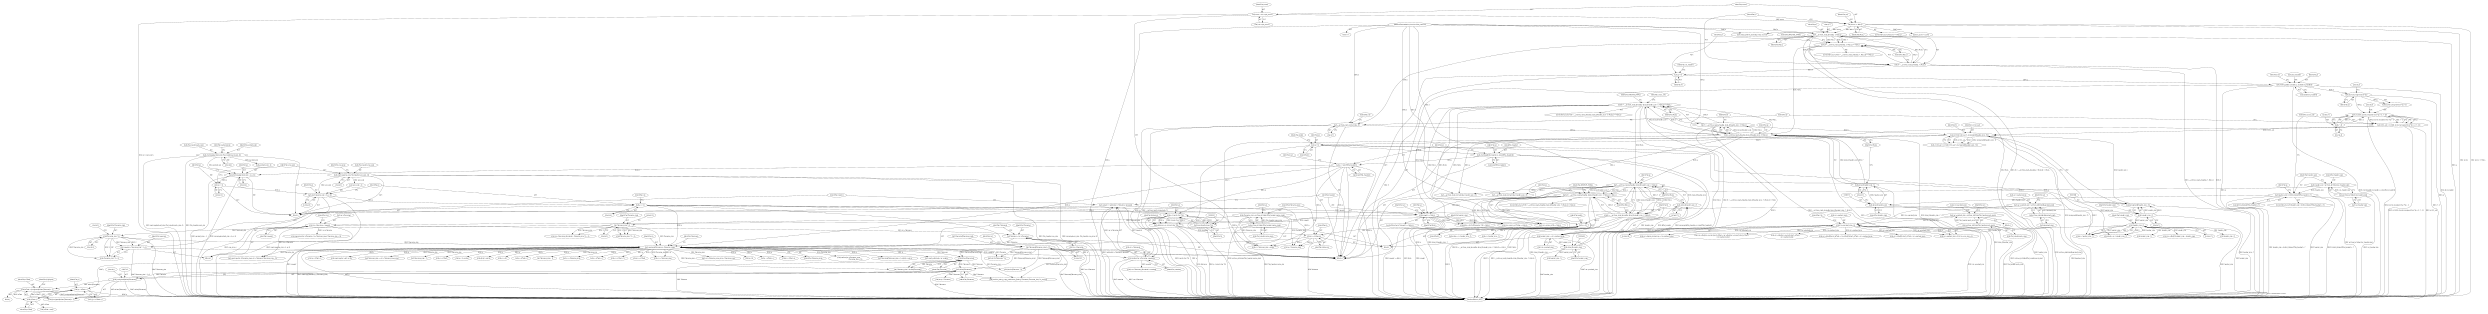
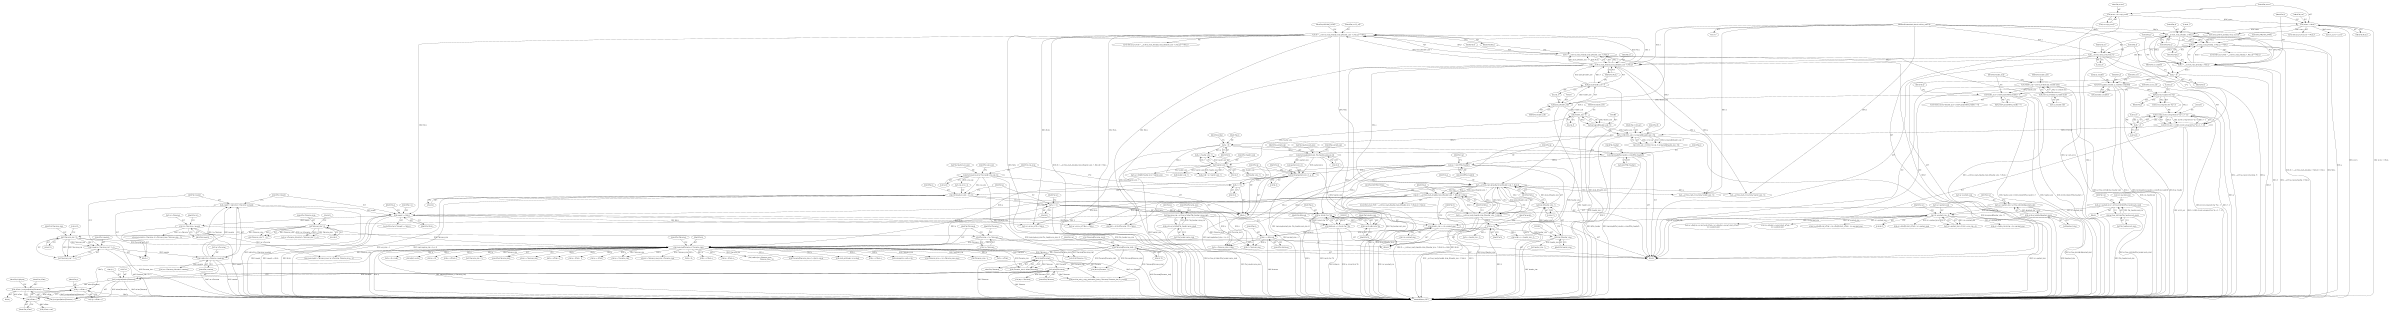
(2060, 172) -> none
